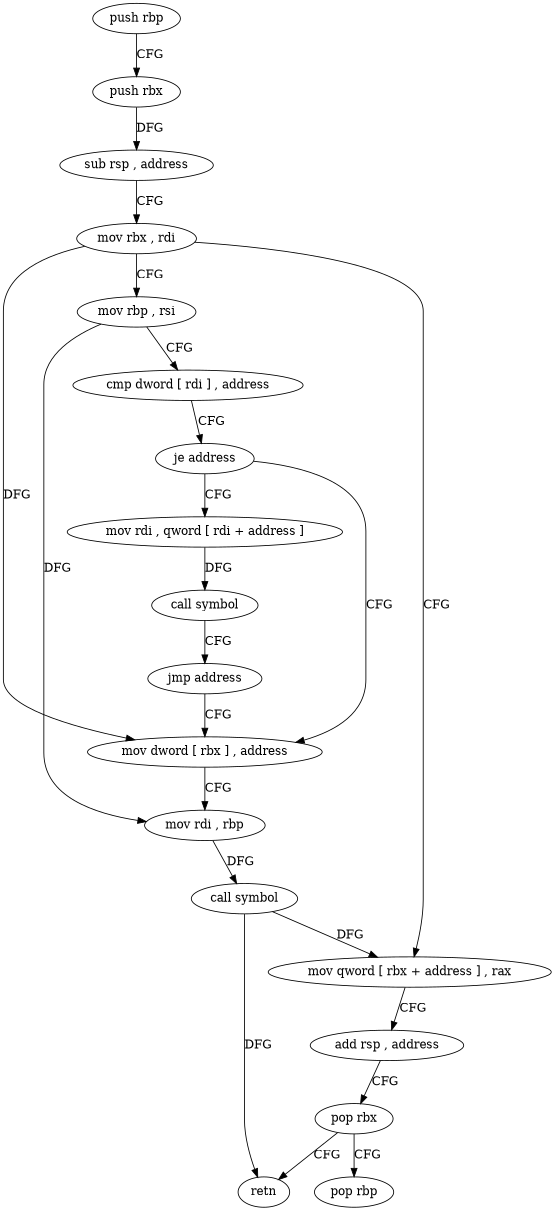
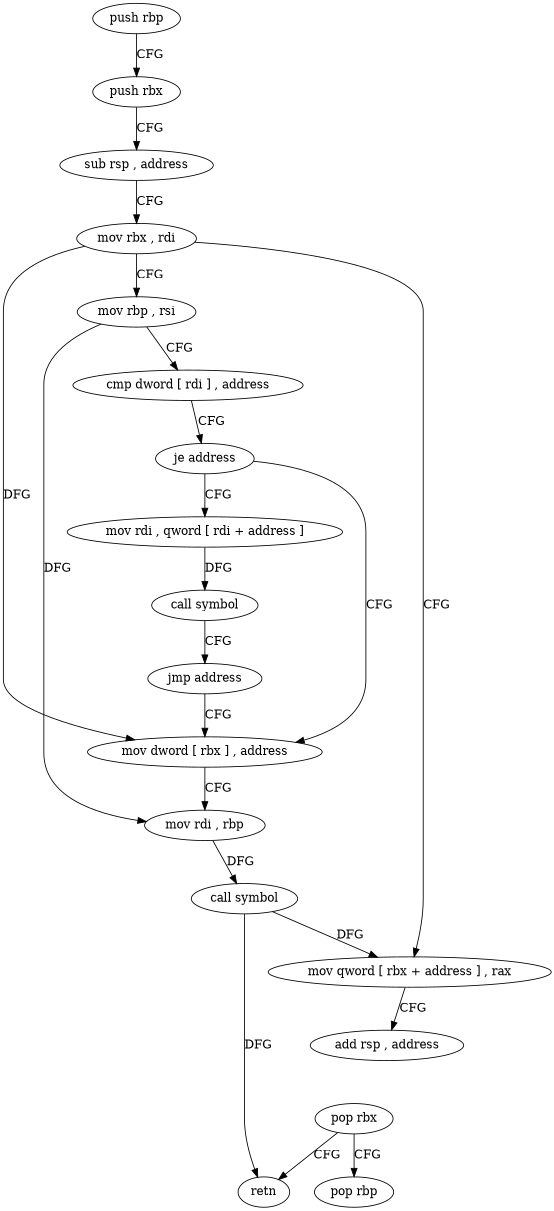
(150, 129) -> (150, 129)
(372, 1078) -> none
